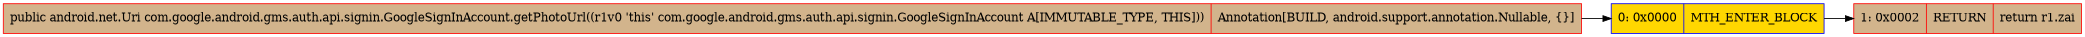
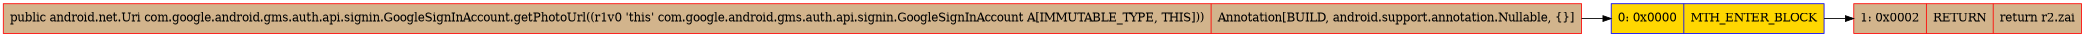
(2037, 18) -> (2037, 18)
